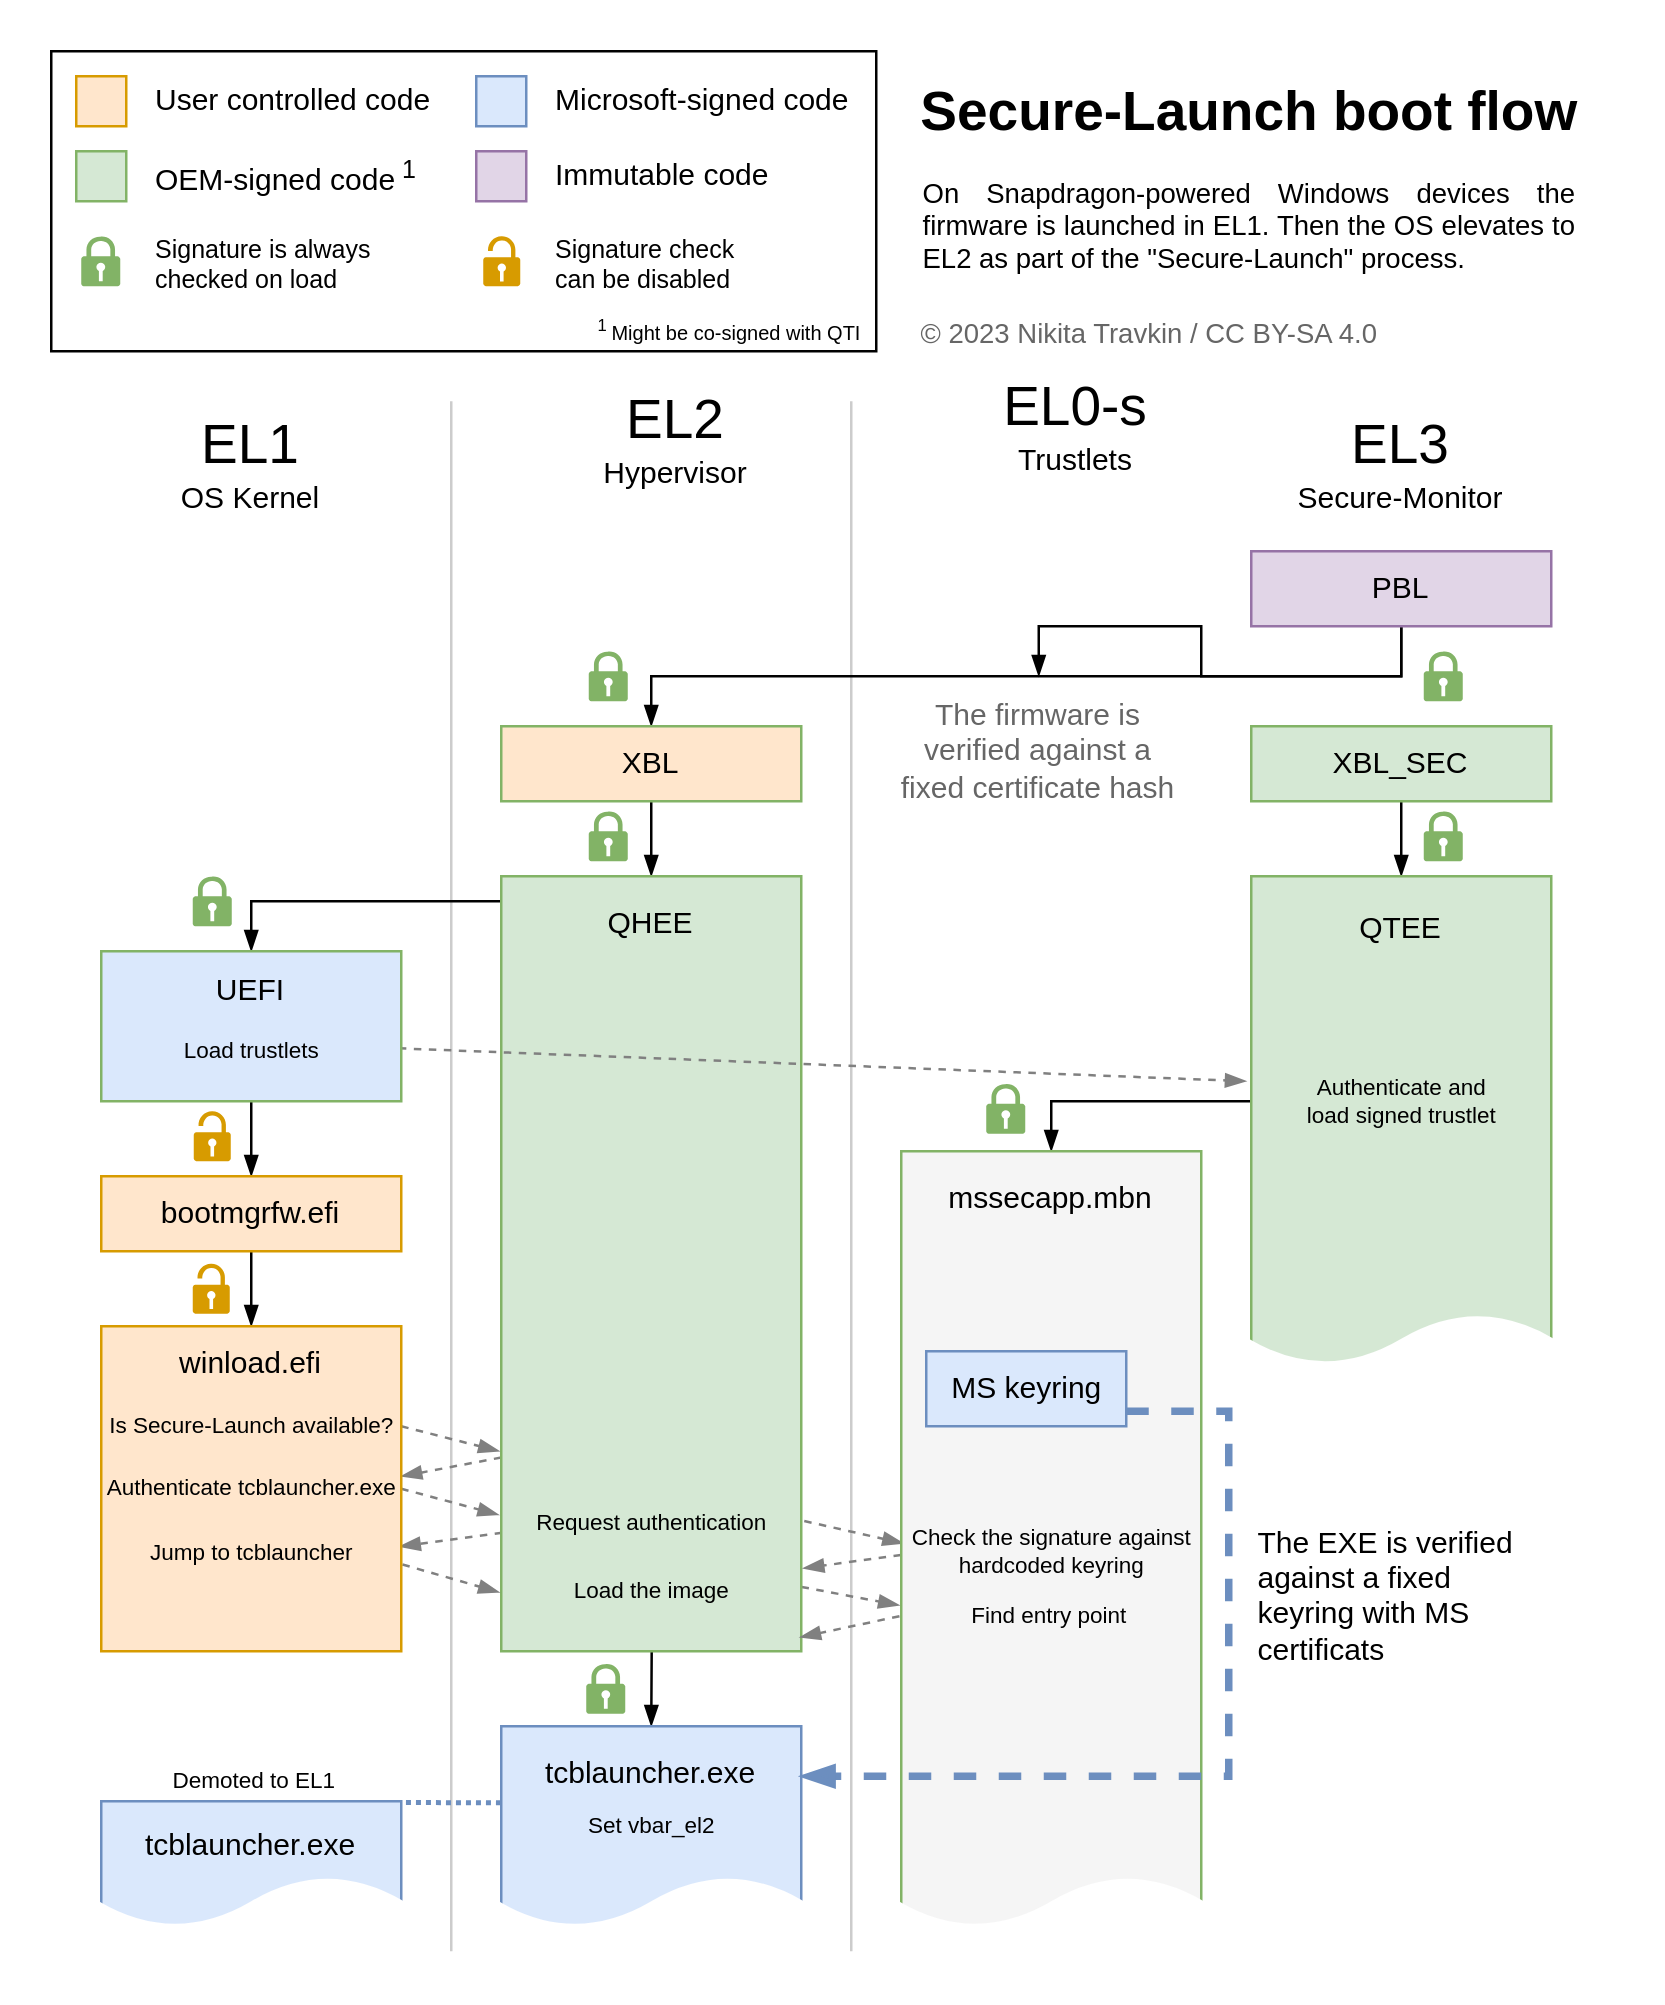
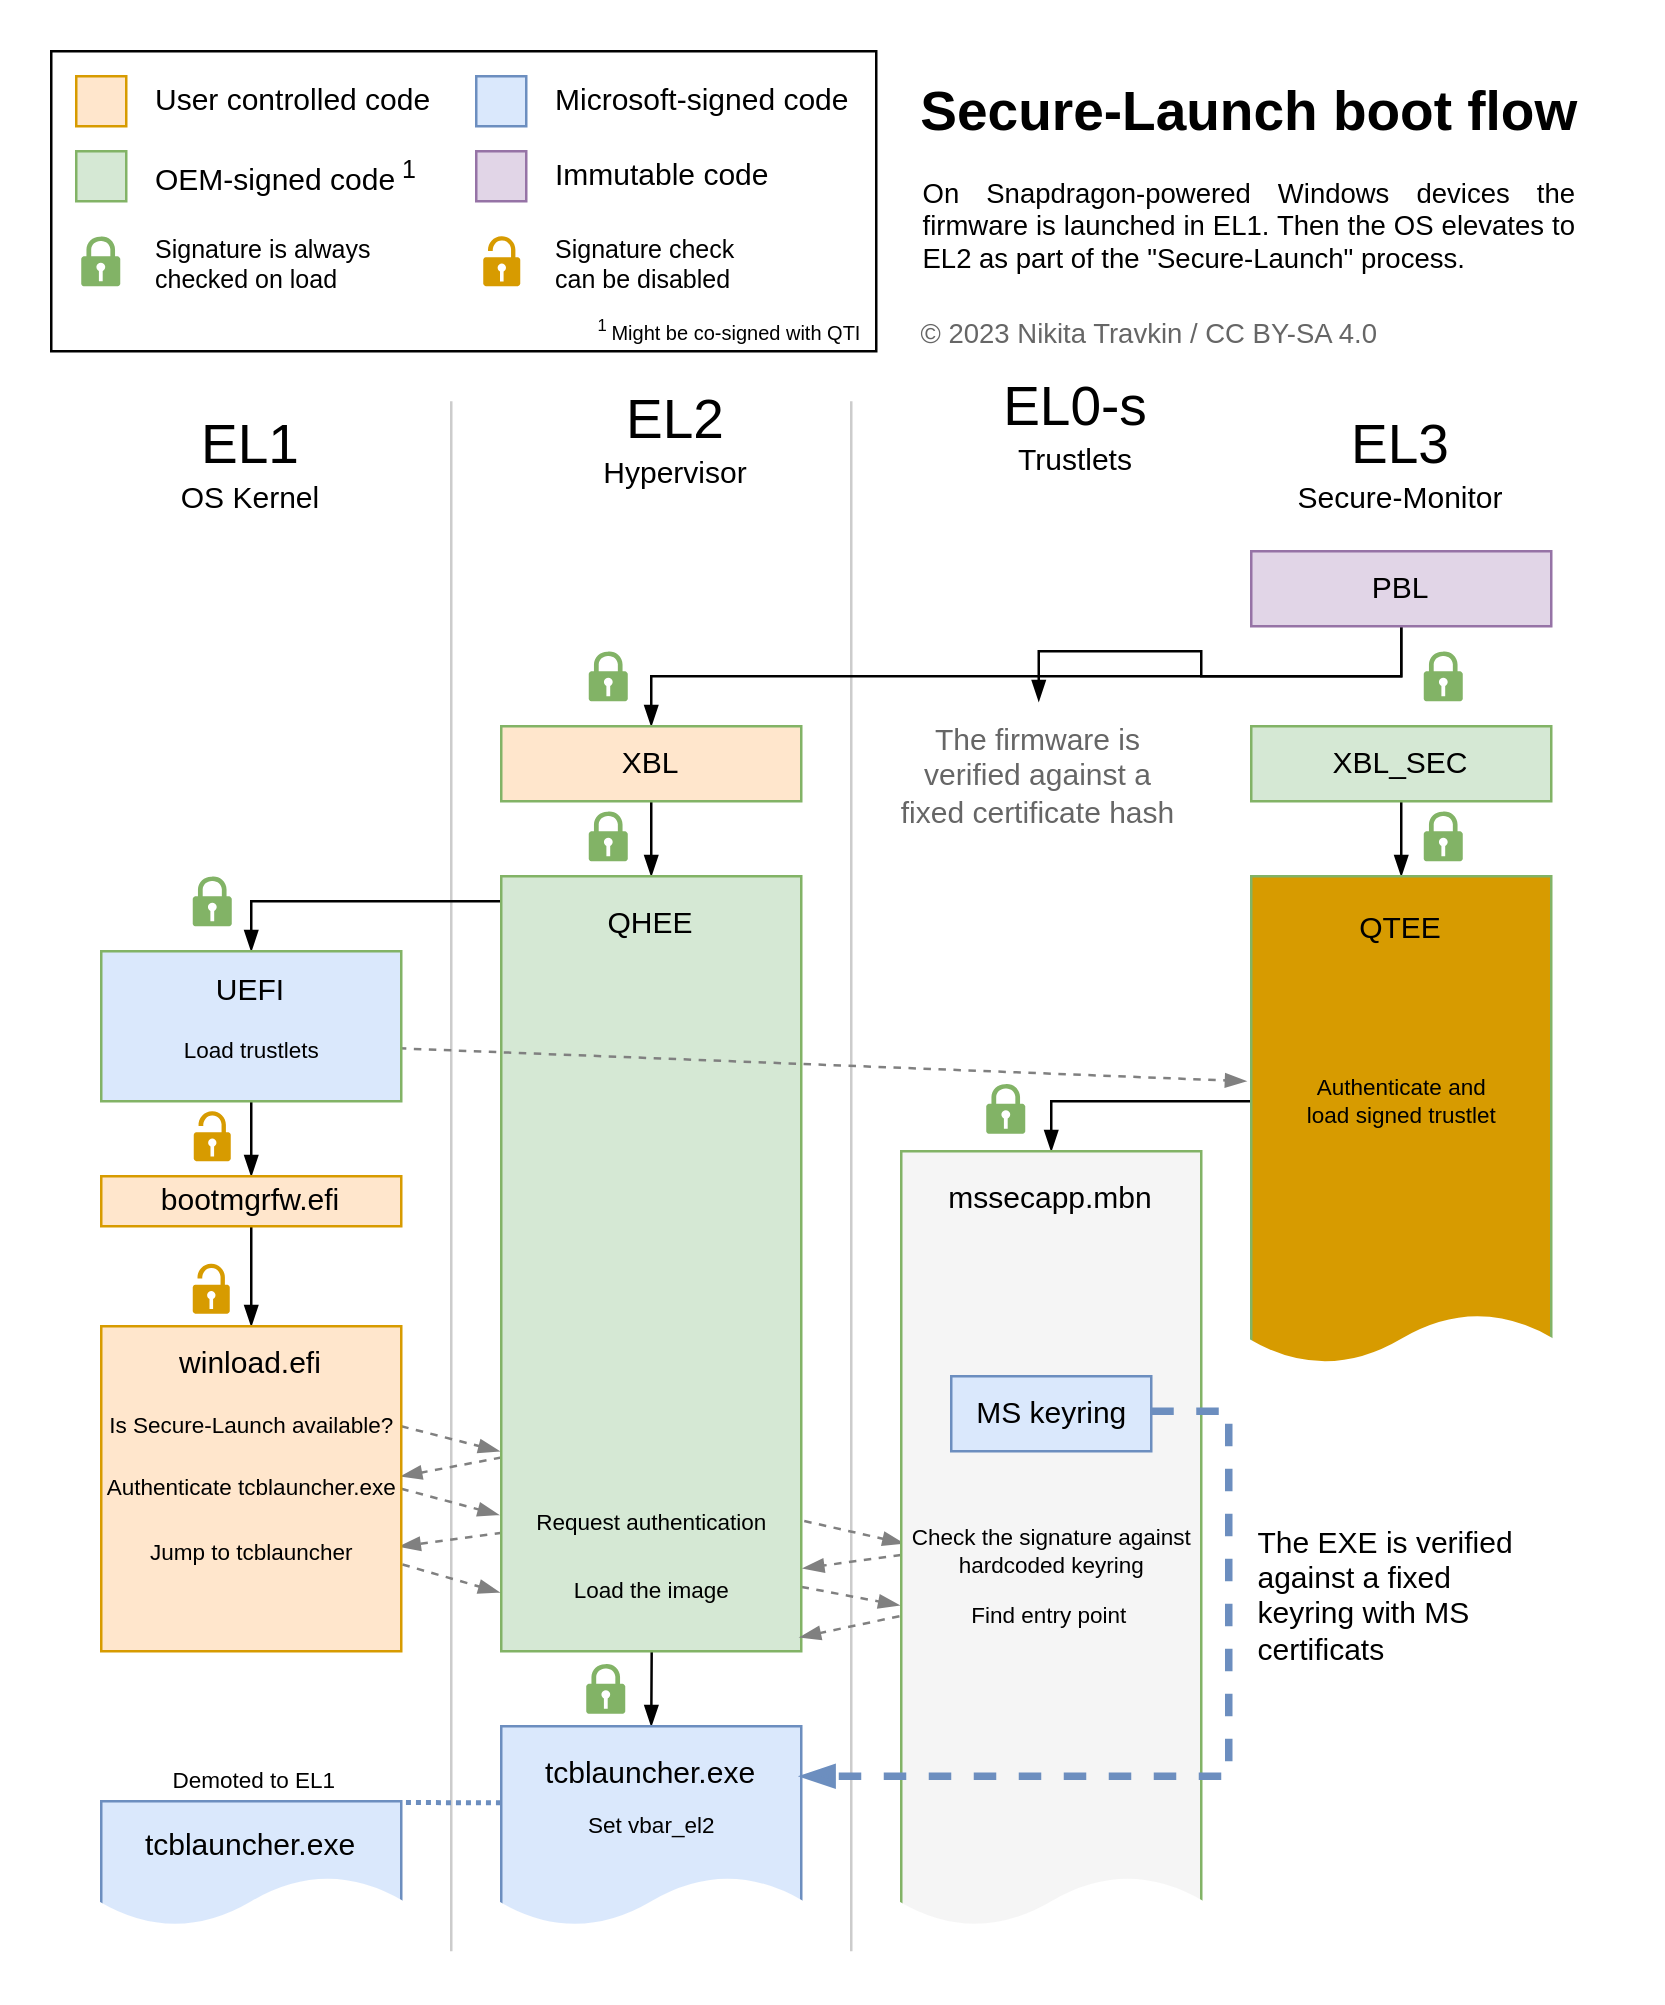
(1039, 751) -> (1039, 776)
(1401, 1126) -> (1401, 1126)
(251, 1214) -> (251, 1201)
(1026, 1389) -> (1051, 1414)
